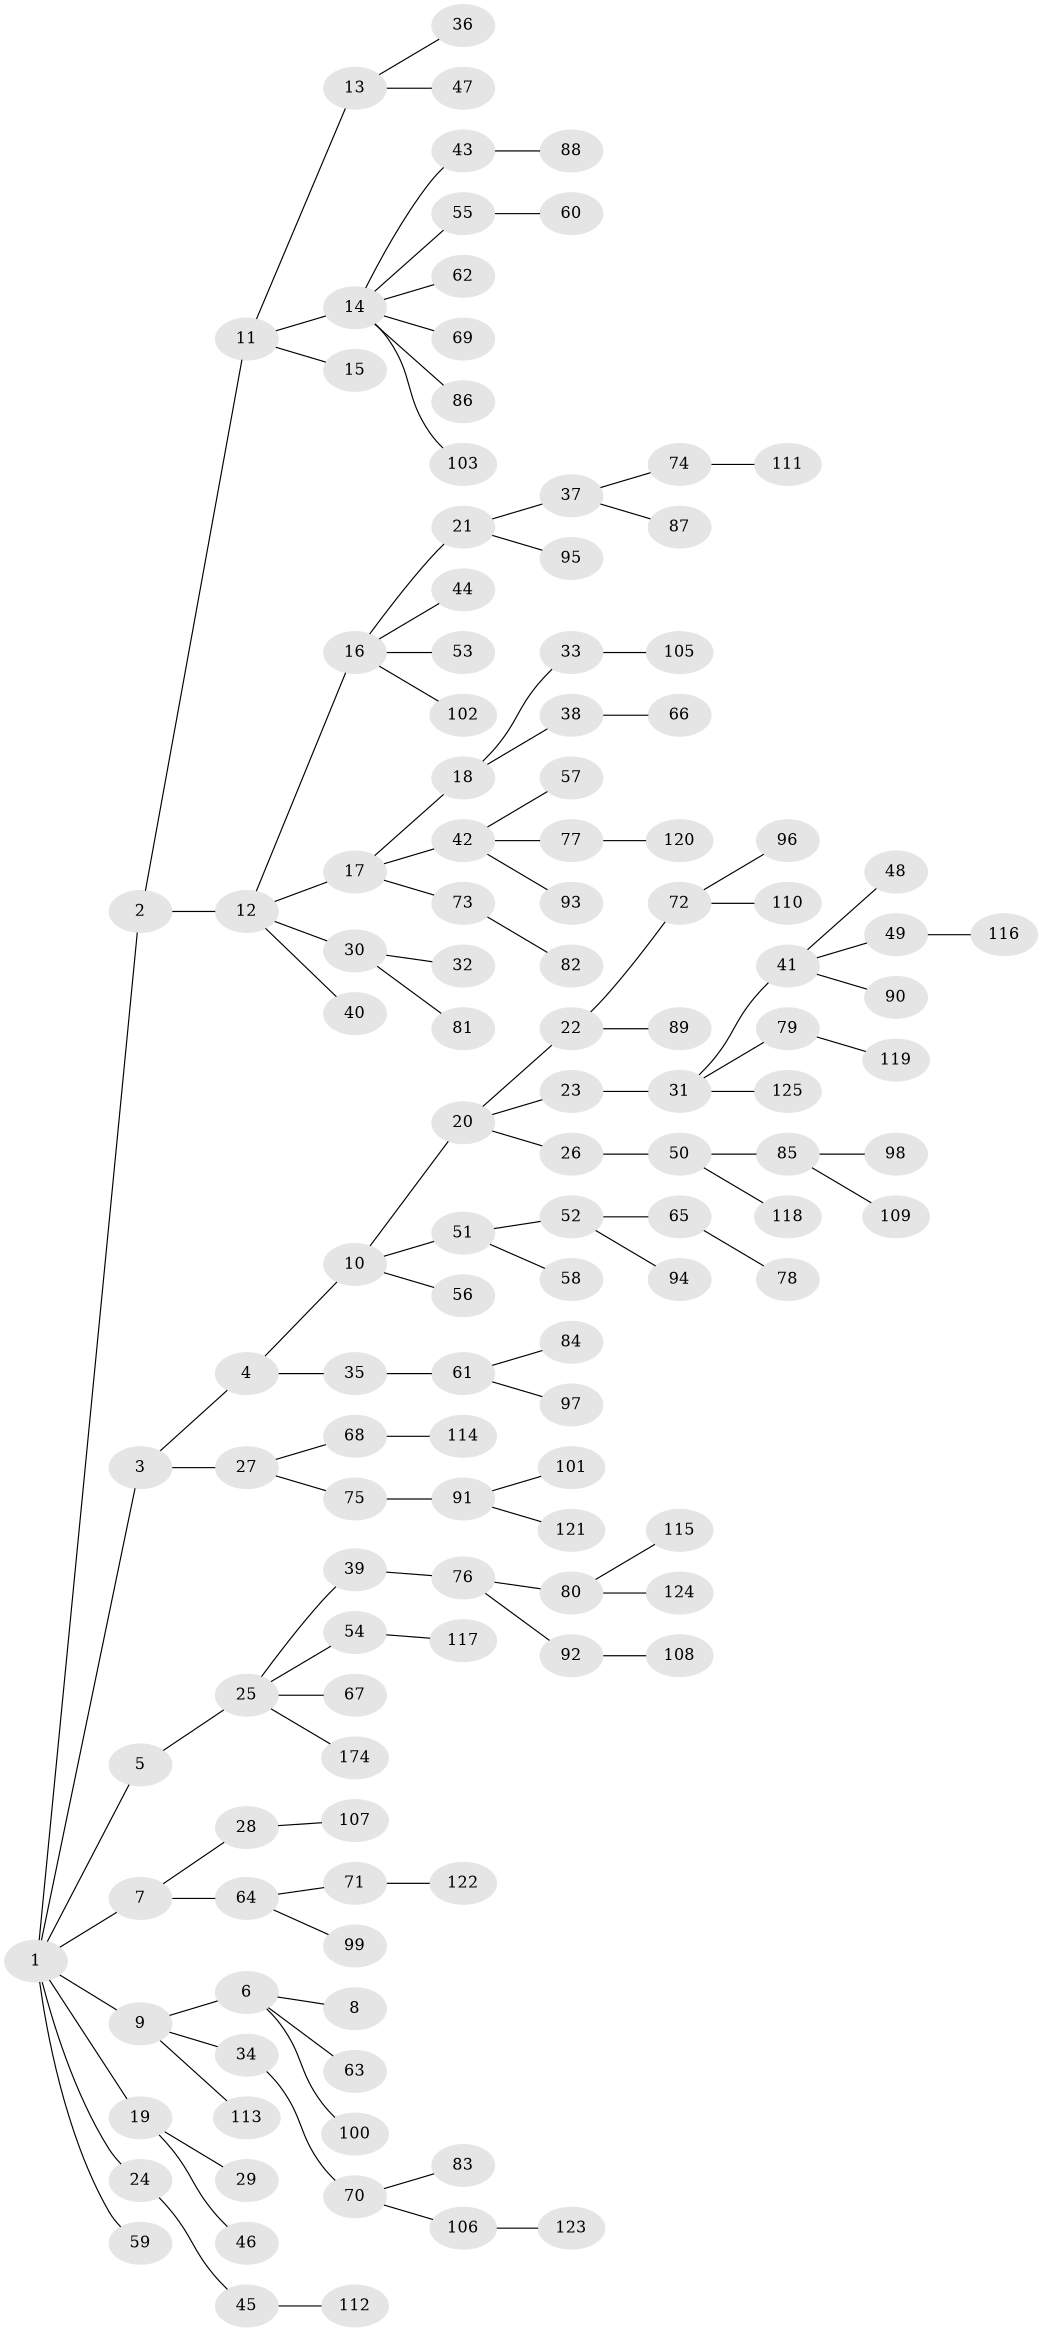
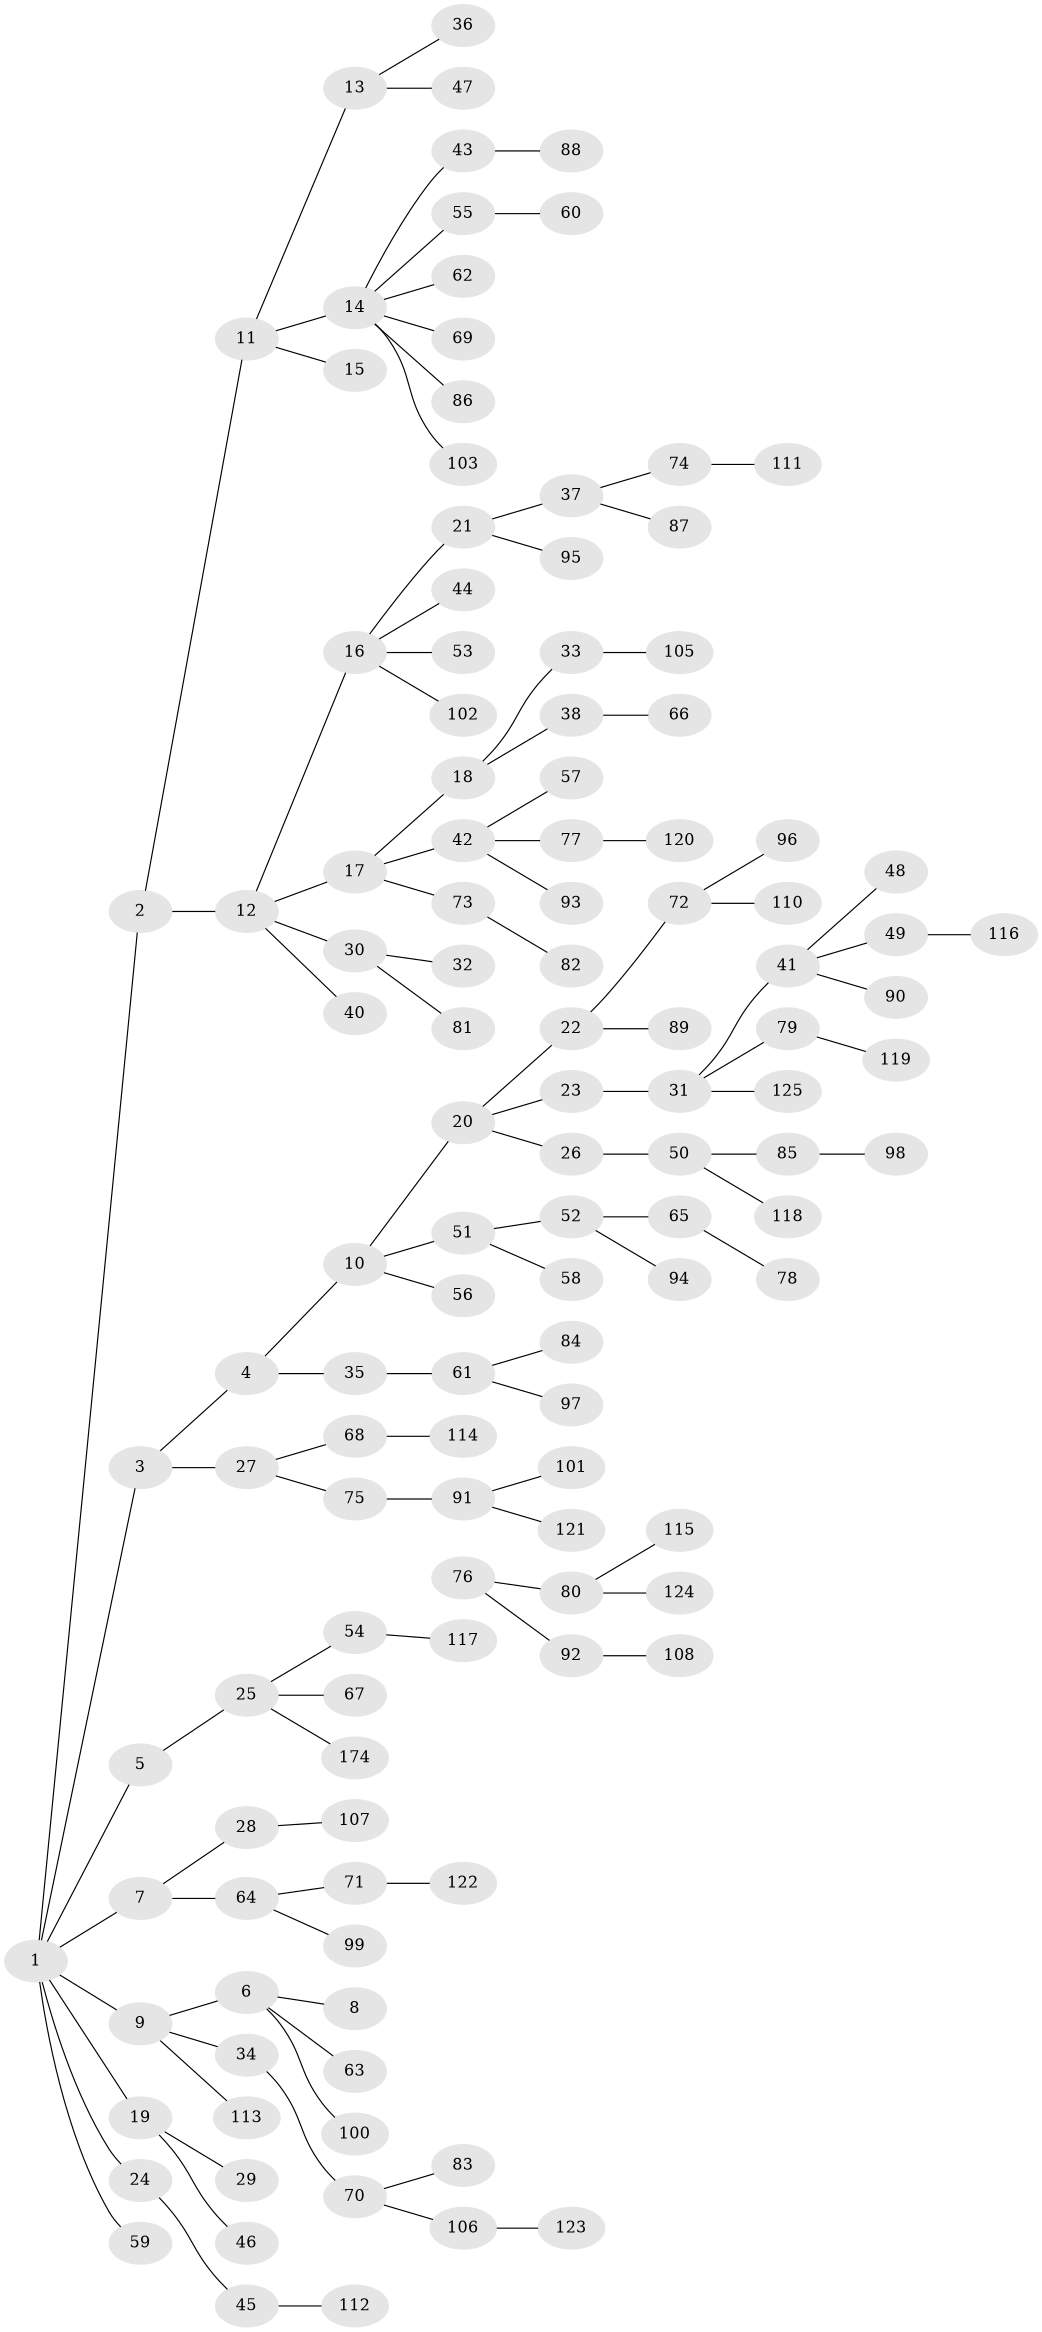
(896, 1217) -> none
(355, 1570) -> none
